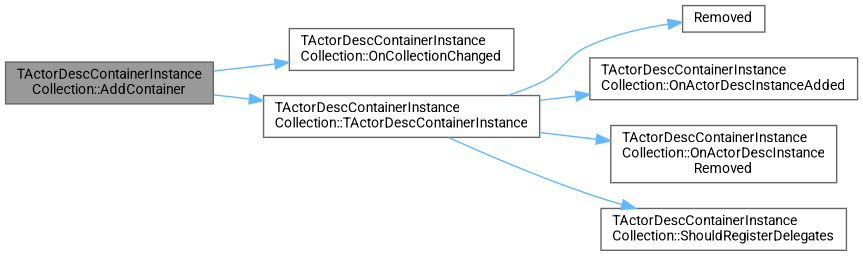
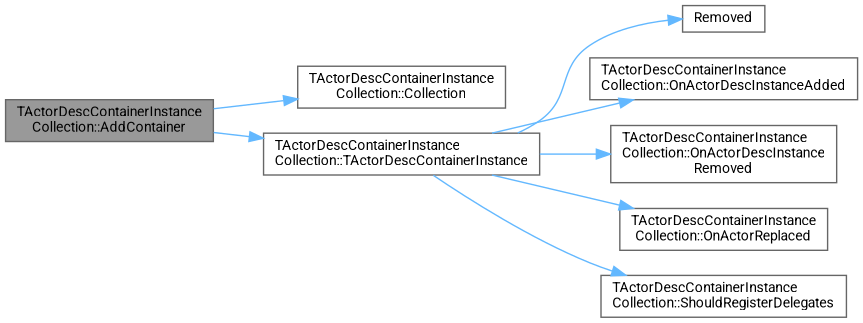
(402, 50) -> (402, 87)
none -> (724, 229)
